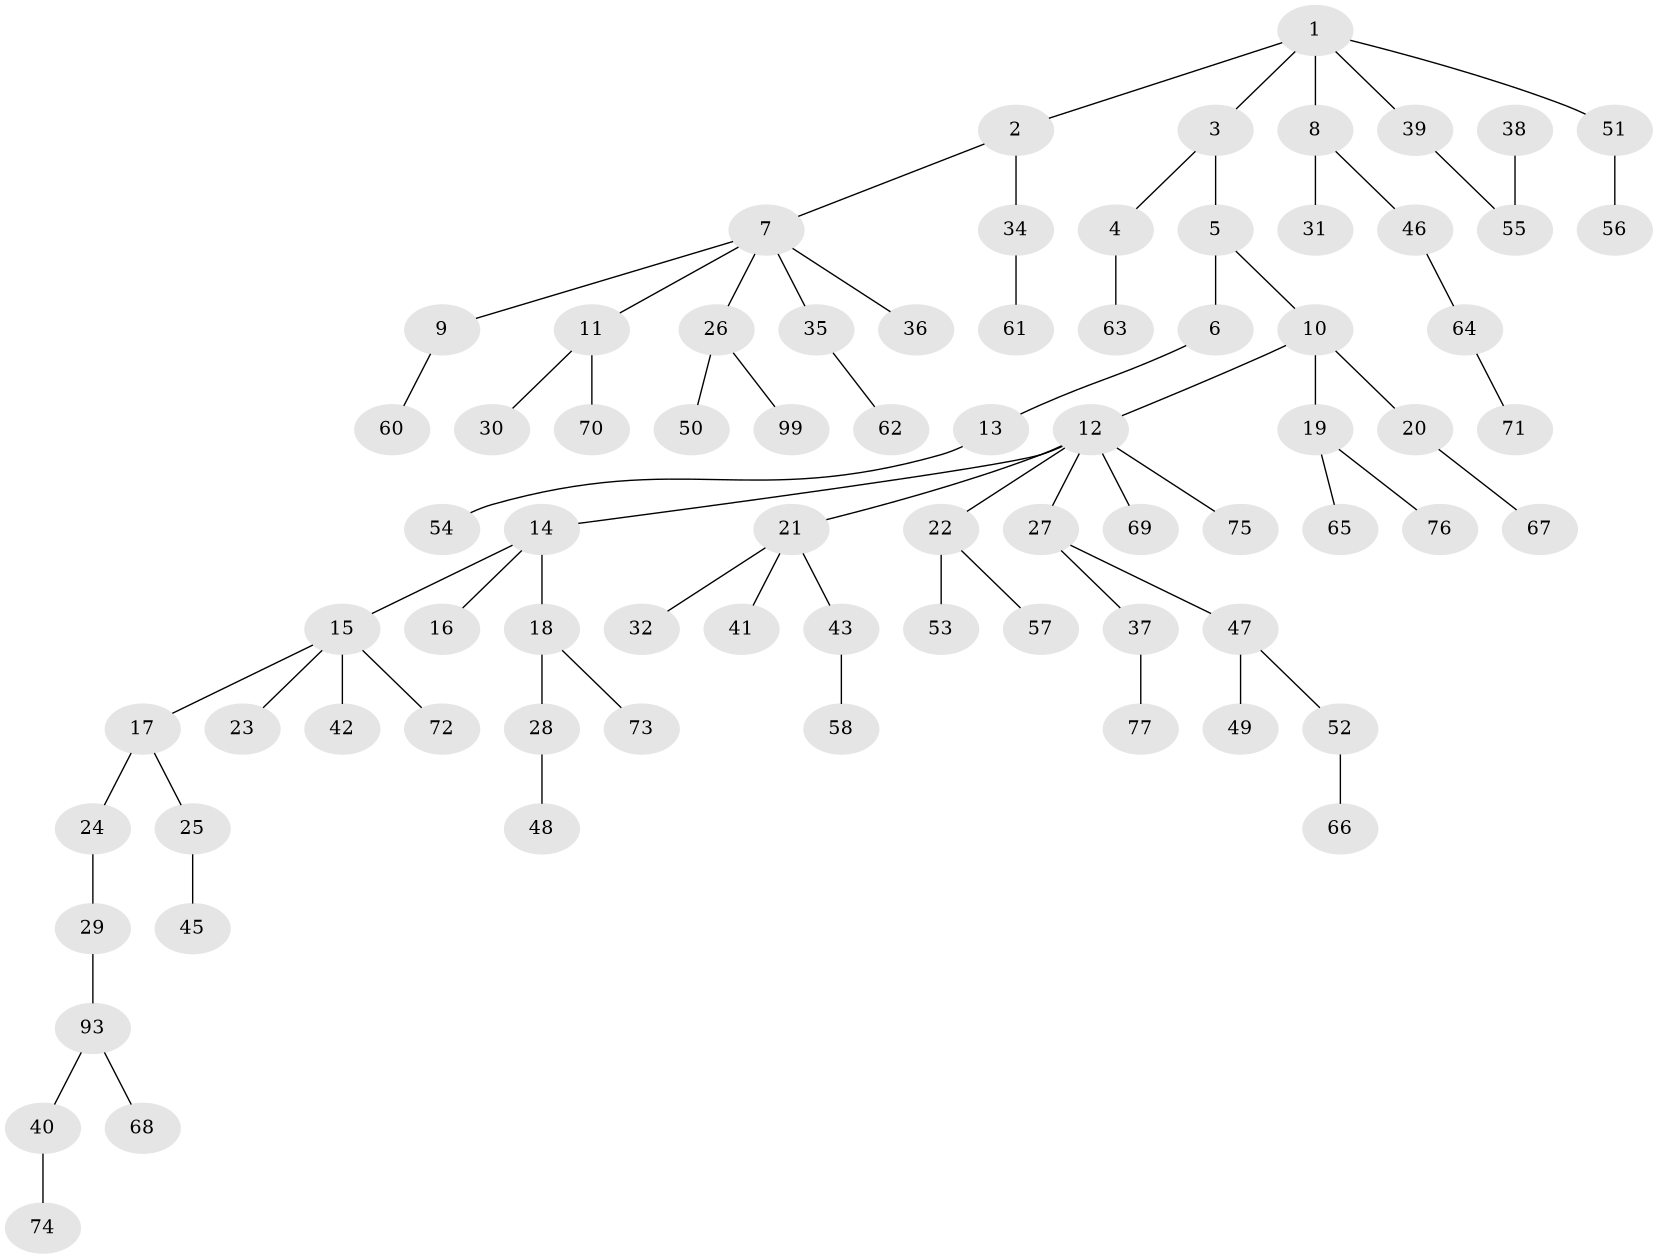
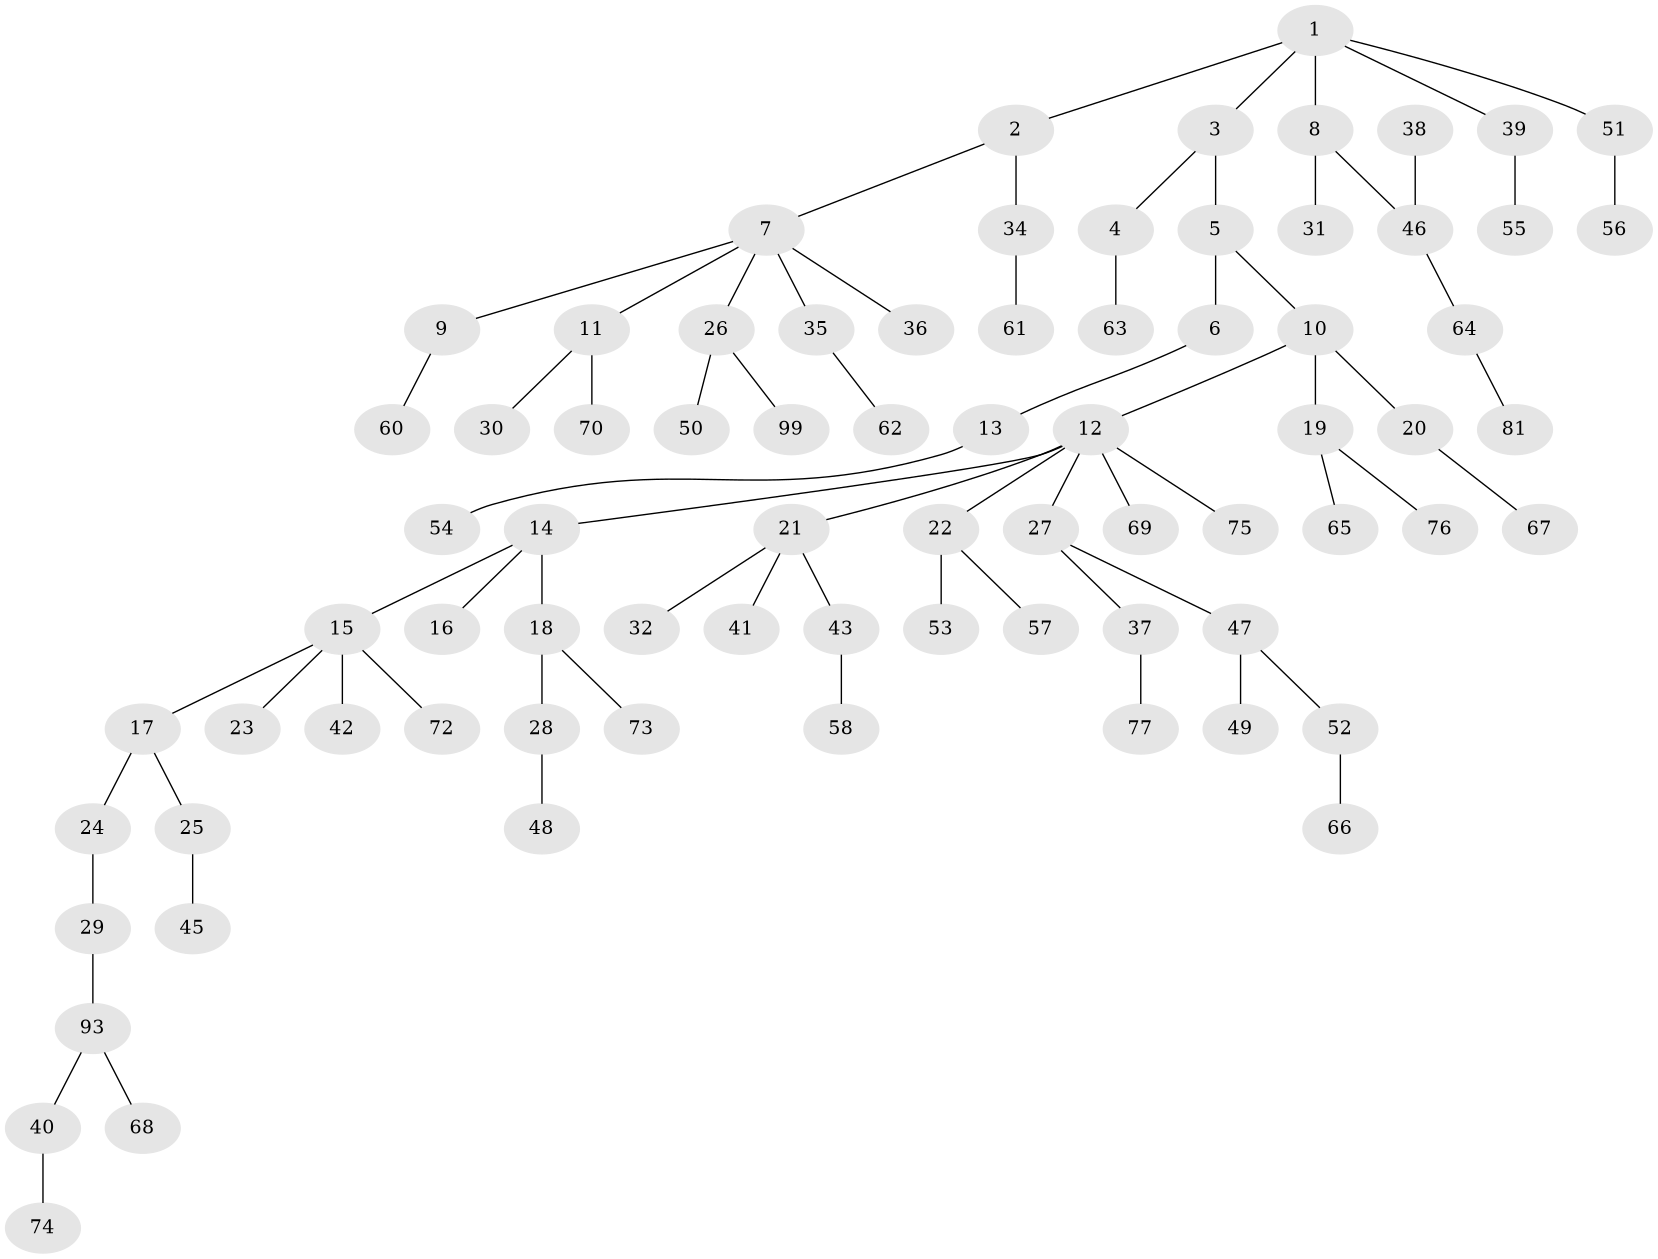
(1515, 180) -> (1415, 180)
(1515, 430) -> (1515, 430)
